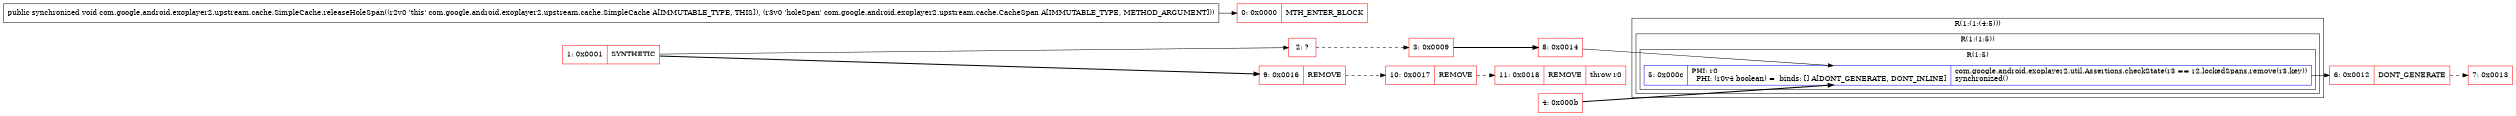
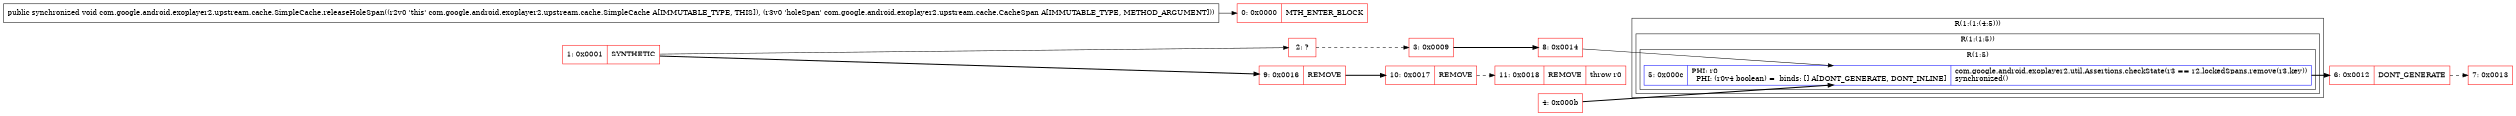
(1363, 75) -> (1363, 75)
(2318, 75) -> (2318, 75)
